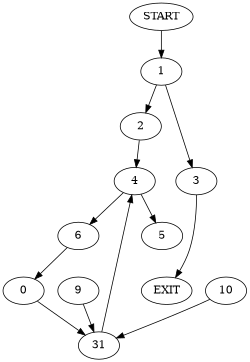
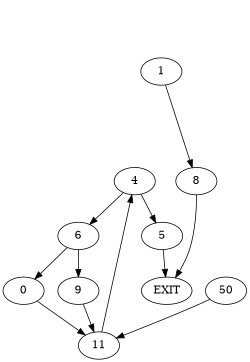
(161, 17) -> none
(141, 126) -> none
(196, 181) -> (196, 181)
none -> (78, 260)
none -> (164, 260)
(226, 291) -> (226, 291)
(99, 346) -> (99, 346)
